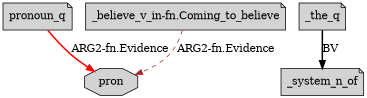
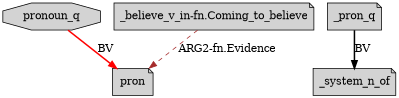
(38, 17) -> (52, 17)
(322, 17) -> (354, 17)
(120, 49) -> (105, 49)
(111, 82) -> (133, 82)
